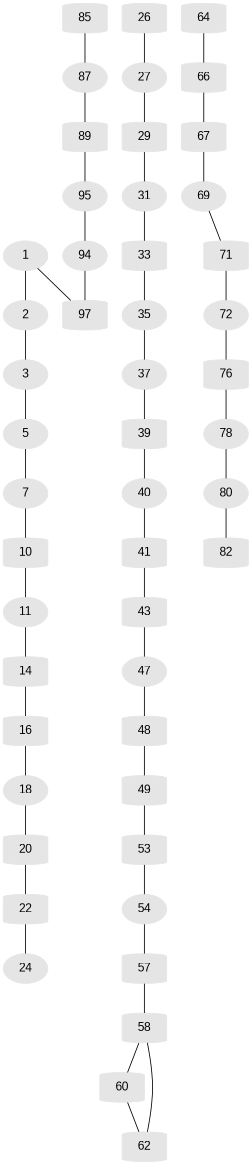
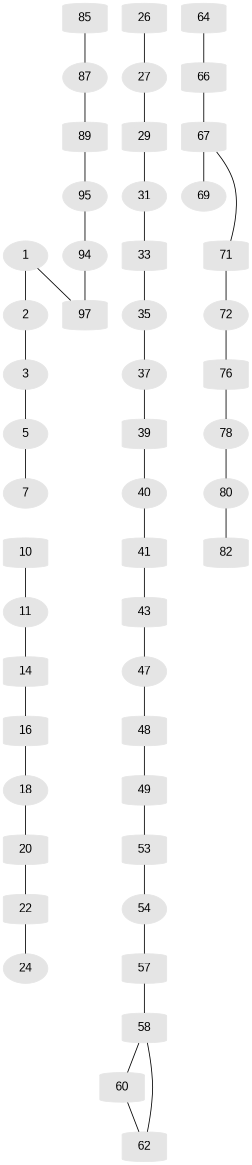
(215, 226) -> (236, 194)
(26, 523) -> none
